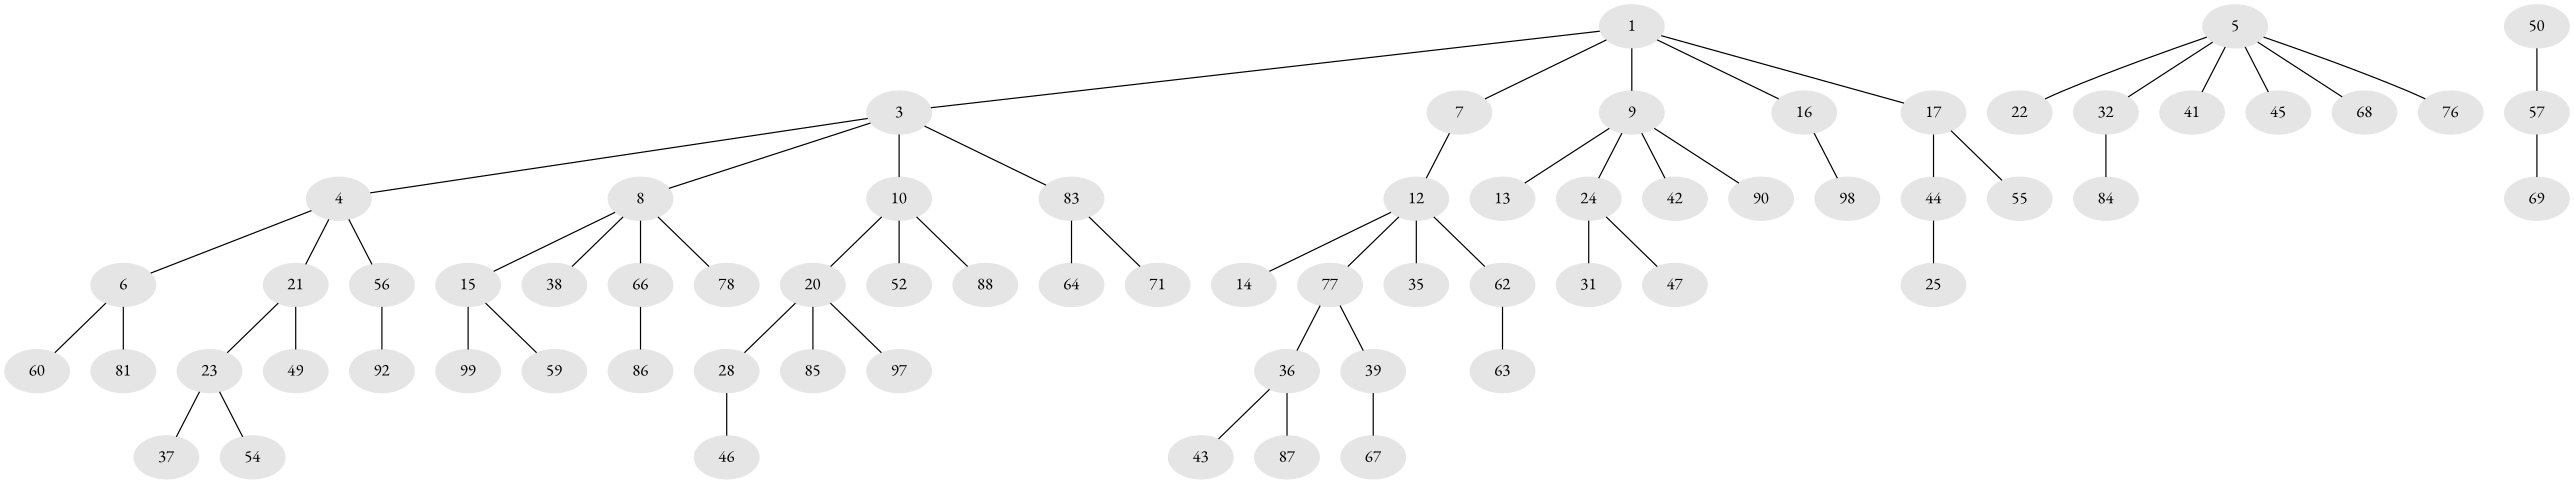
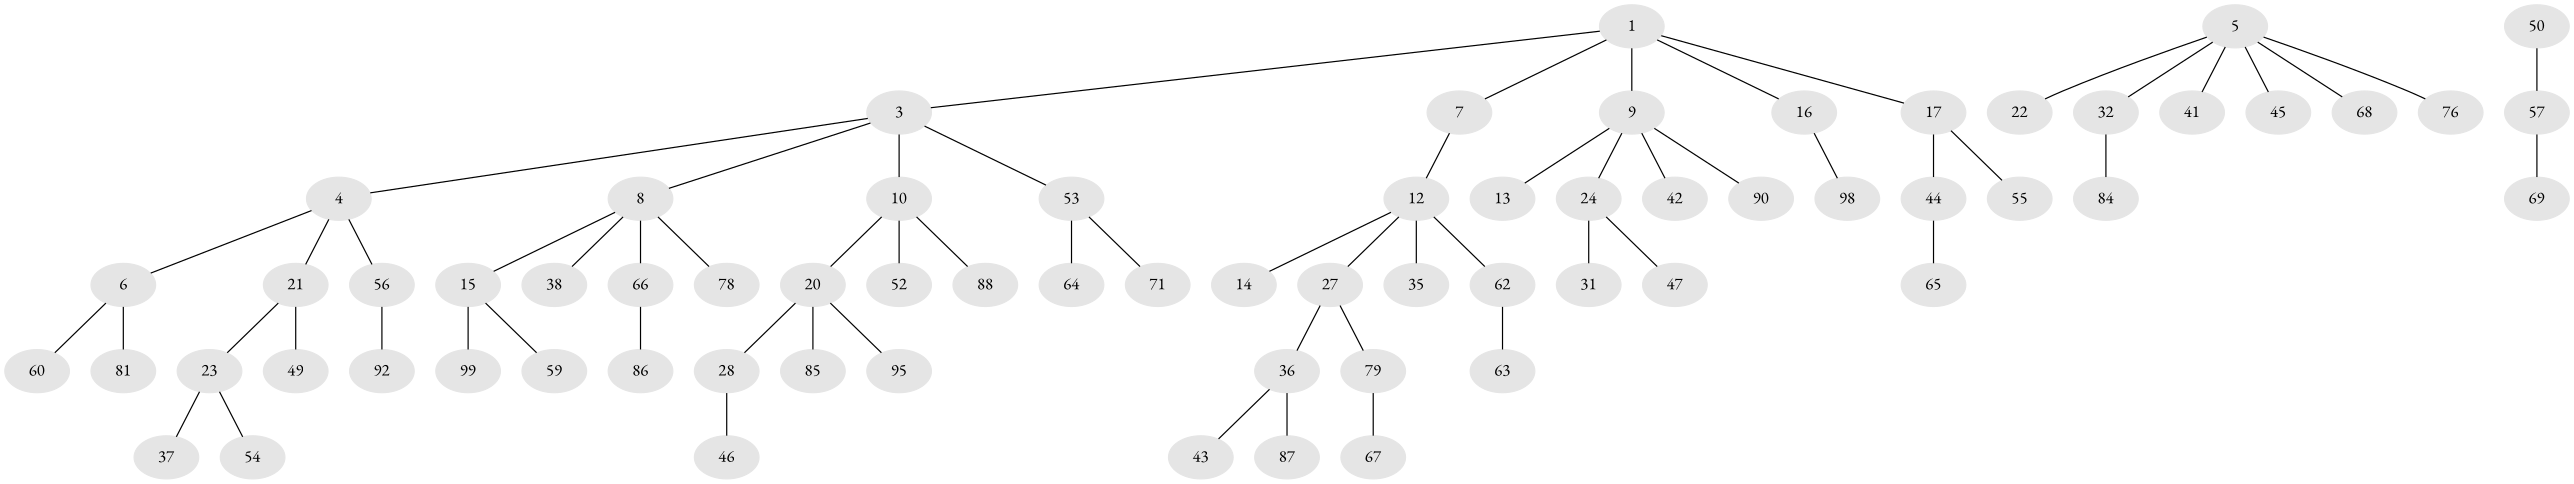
(1072, 199) -> (1072, 199)
(1330, 285) -> (1330, 285)
(1934, 285) -> (1934, 285)
(899, 371) -> (899, 371)
(1373, 371) -> (1373, 371)
